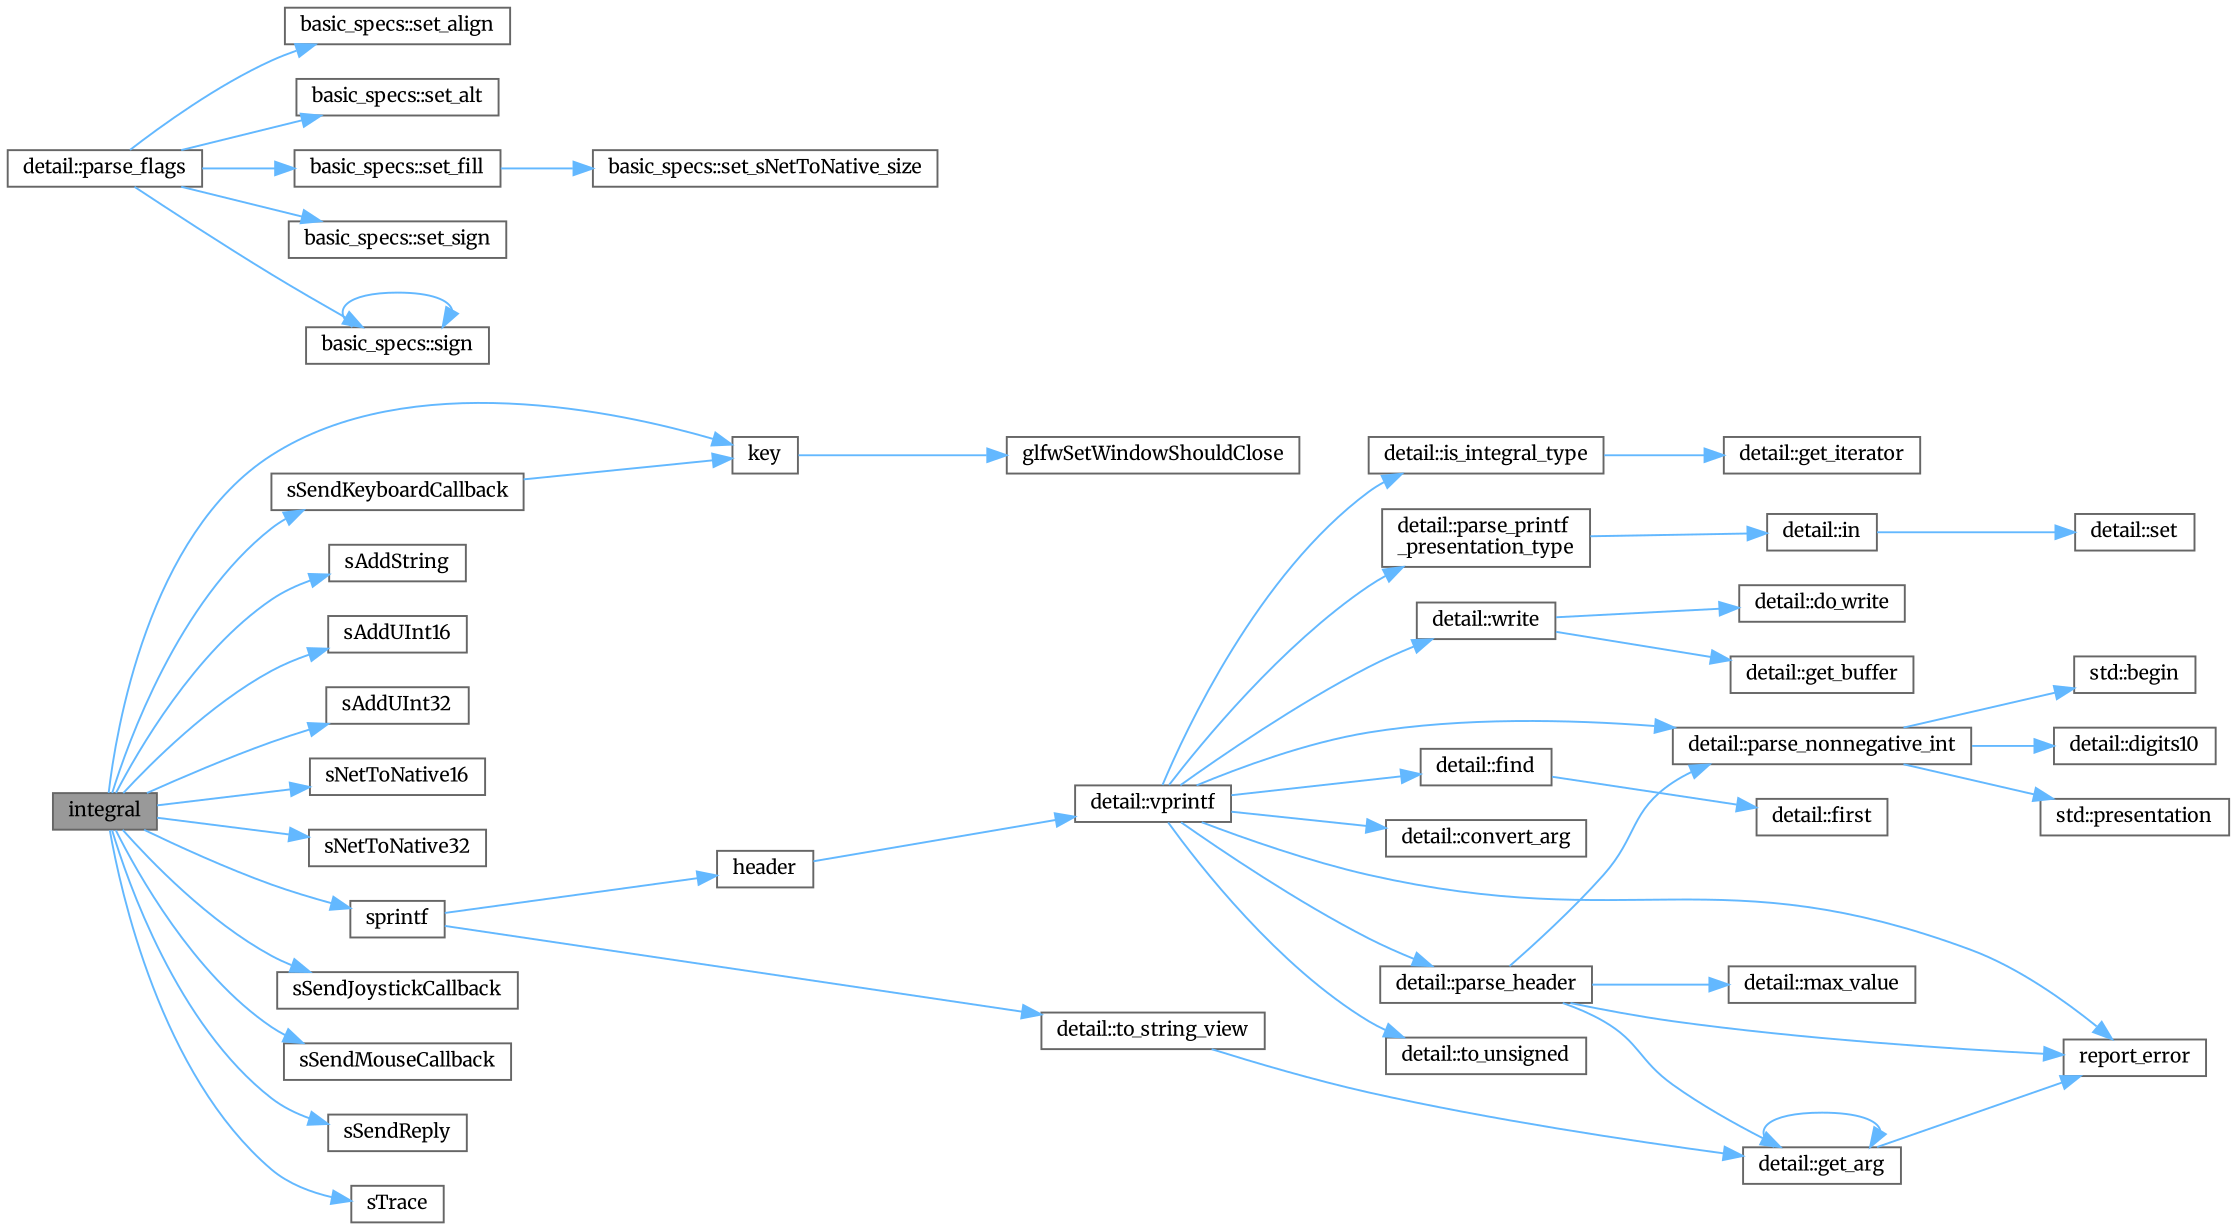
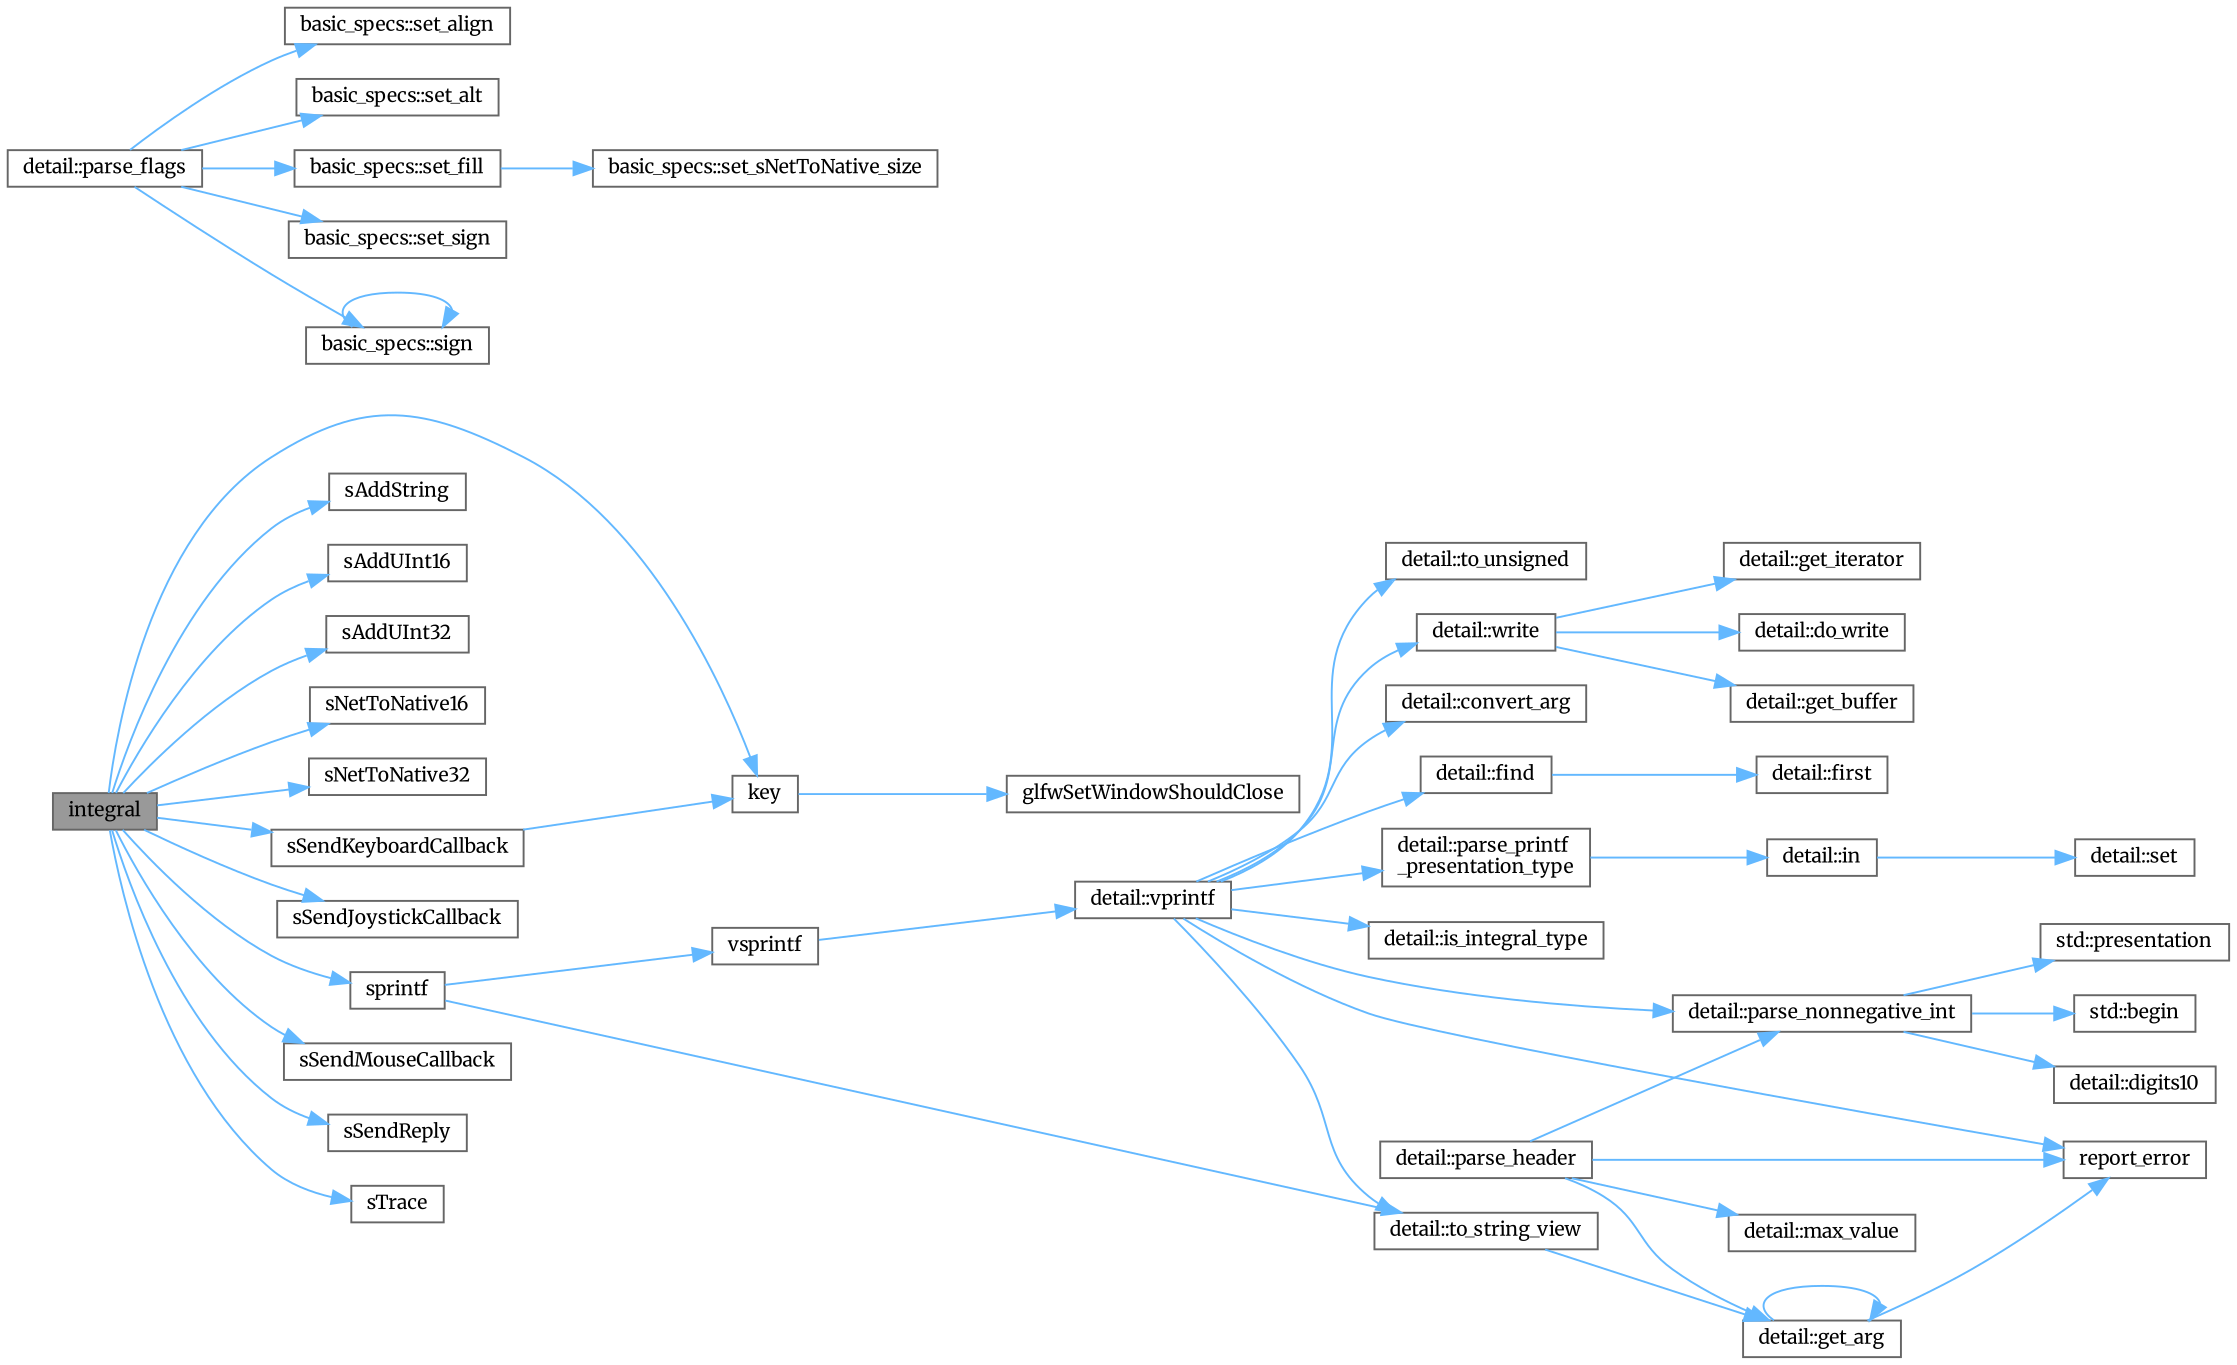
(1654, 455) -> (1636, 601)
(765, 869) -> (765, 946)
(1294, 896) -> (1290, 1053)
